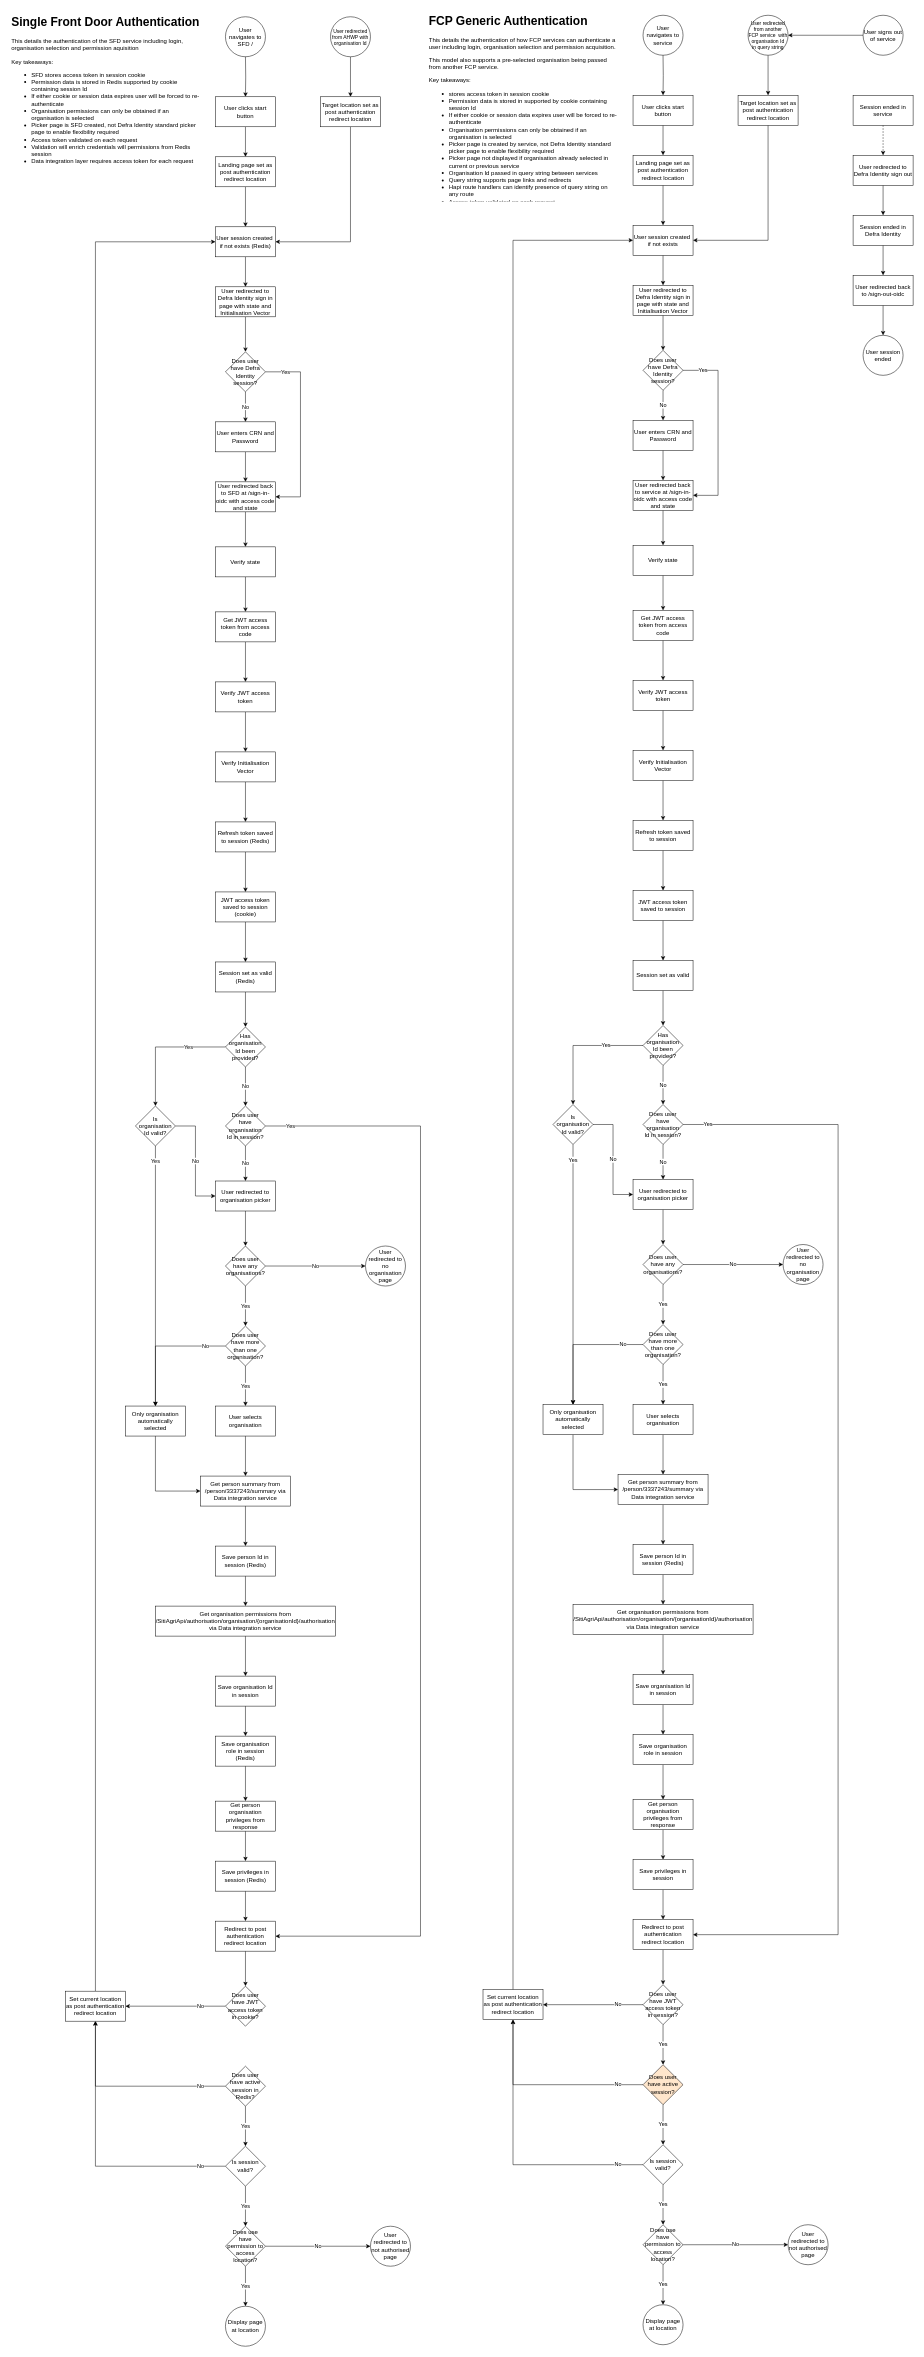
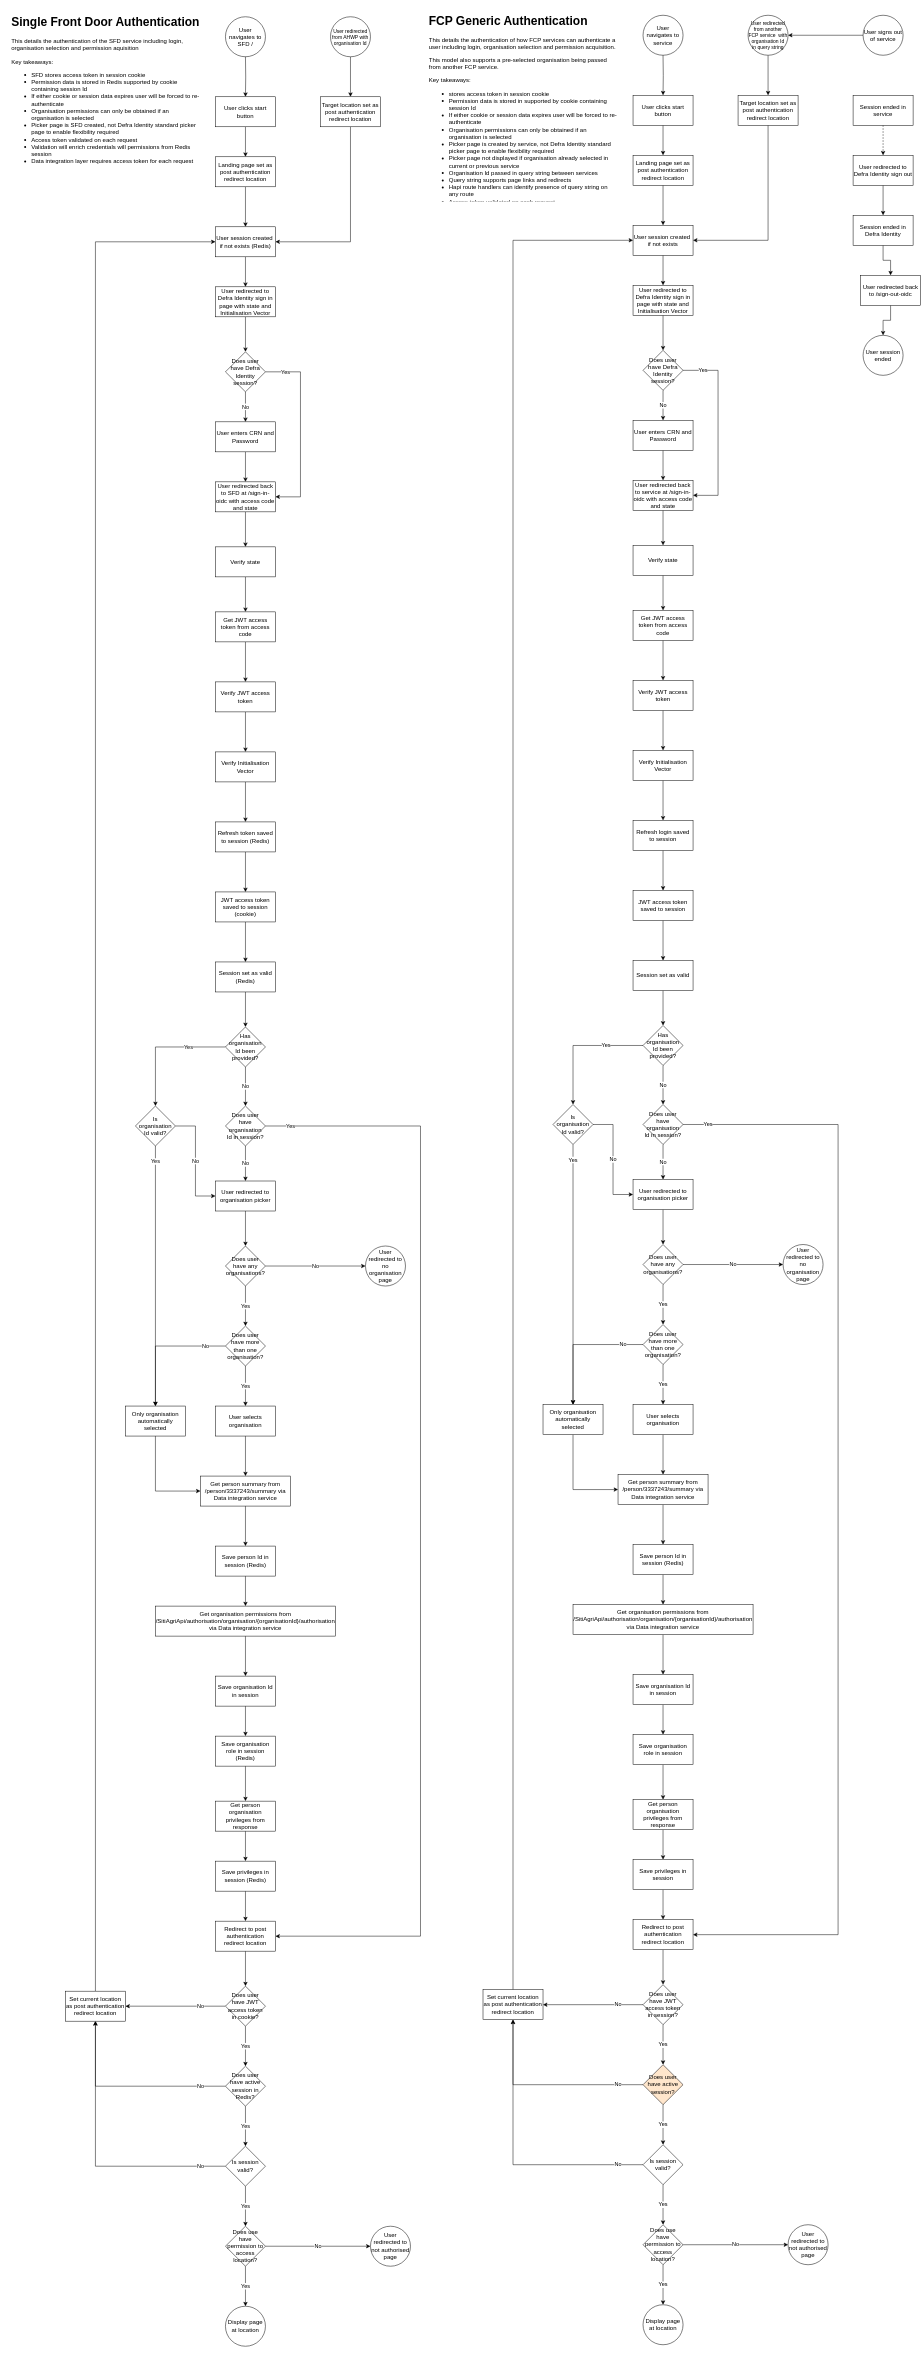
(883, 290) -> (890, 290)
(663, 835) -> (663, 835)
none -> (245, 2046)
